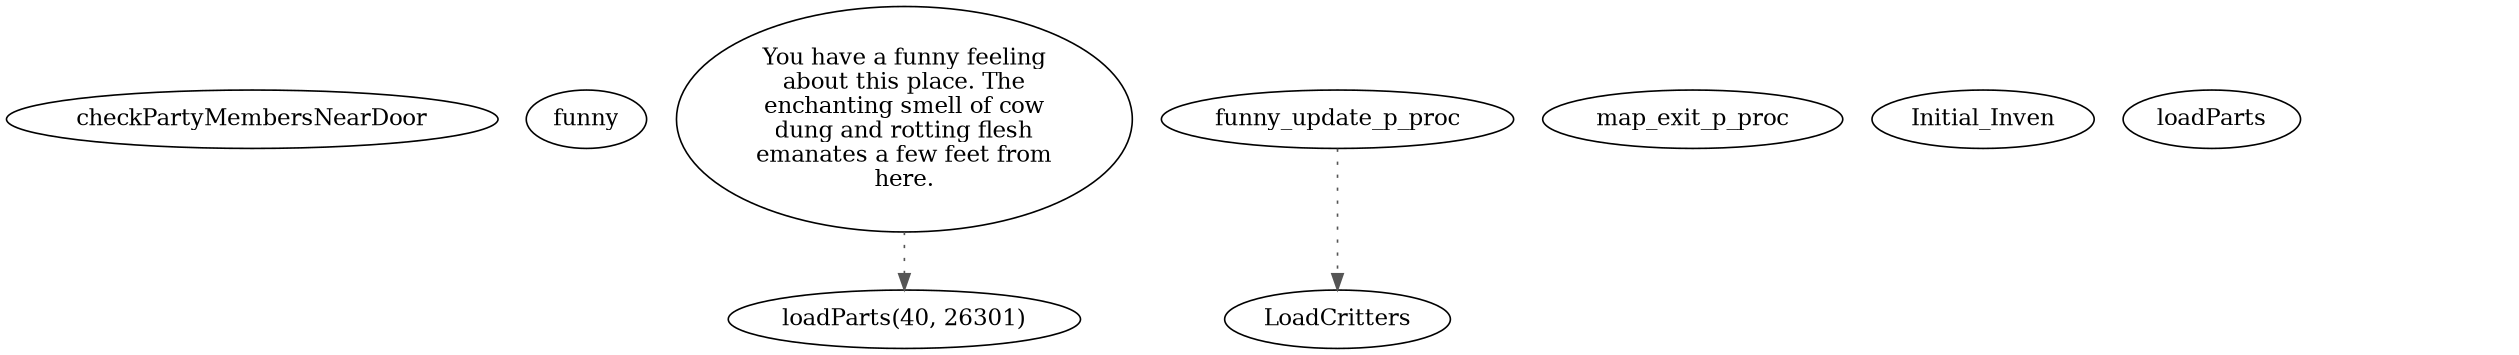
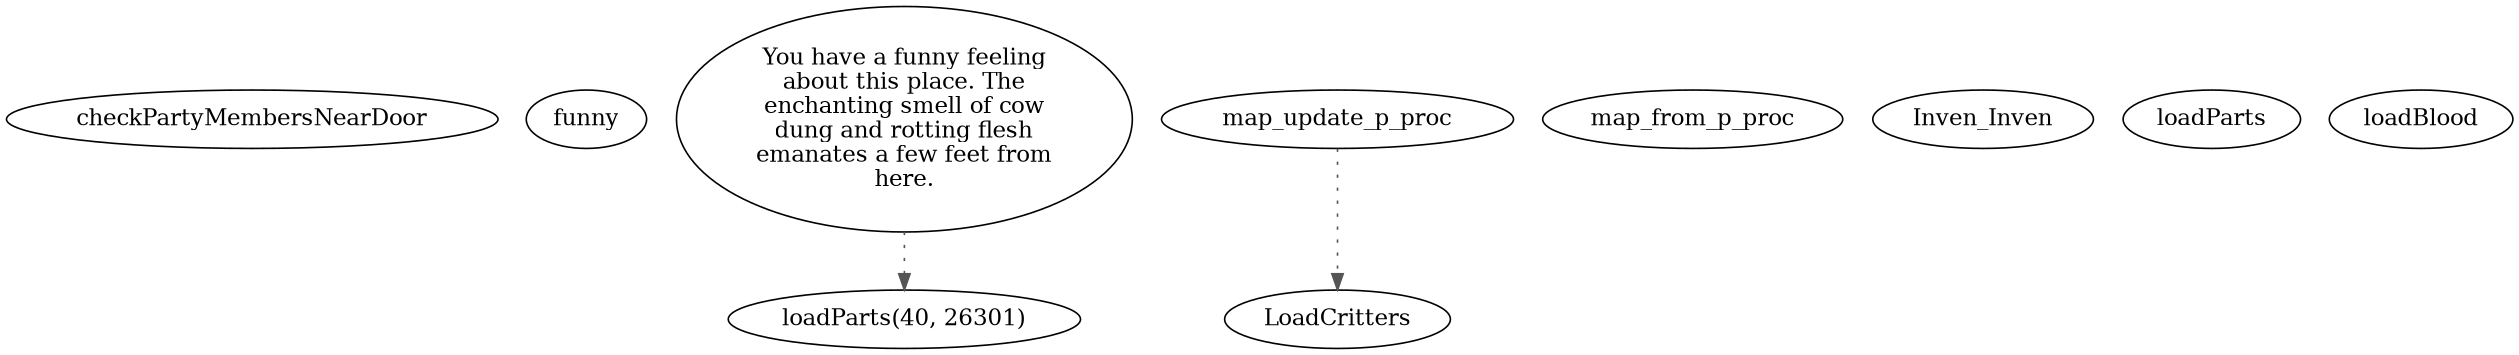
(1338, 119) -> (1338, 119)
(1693, 119) -> (1693, 119)
(1983, 119) -> (1983, 119)
none -> (2421, 119)
